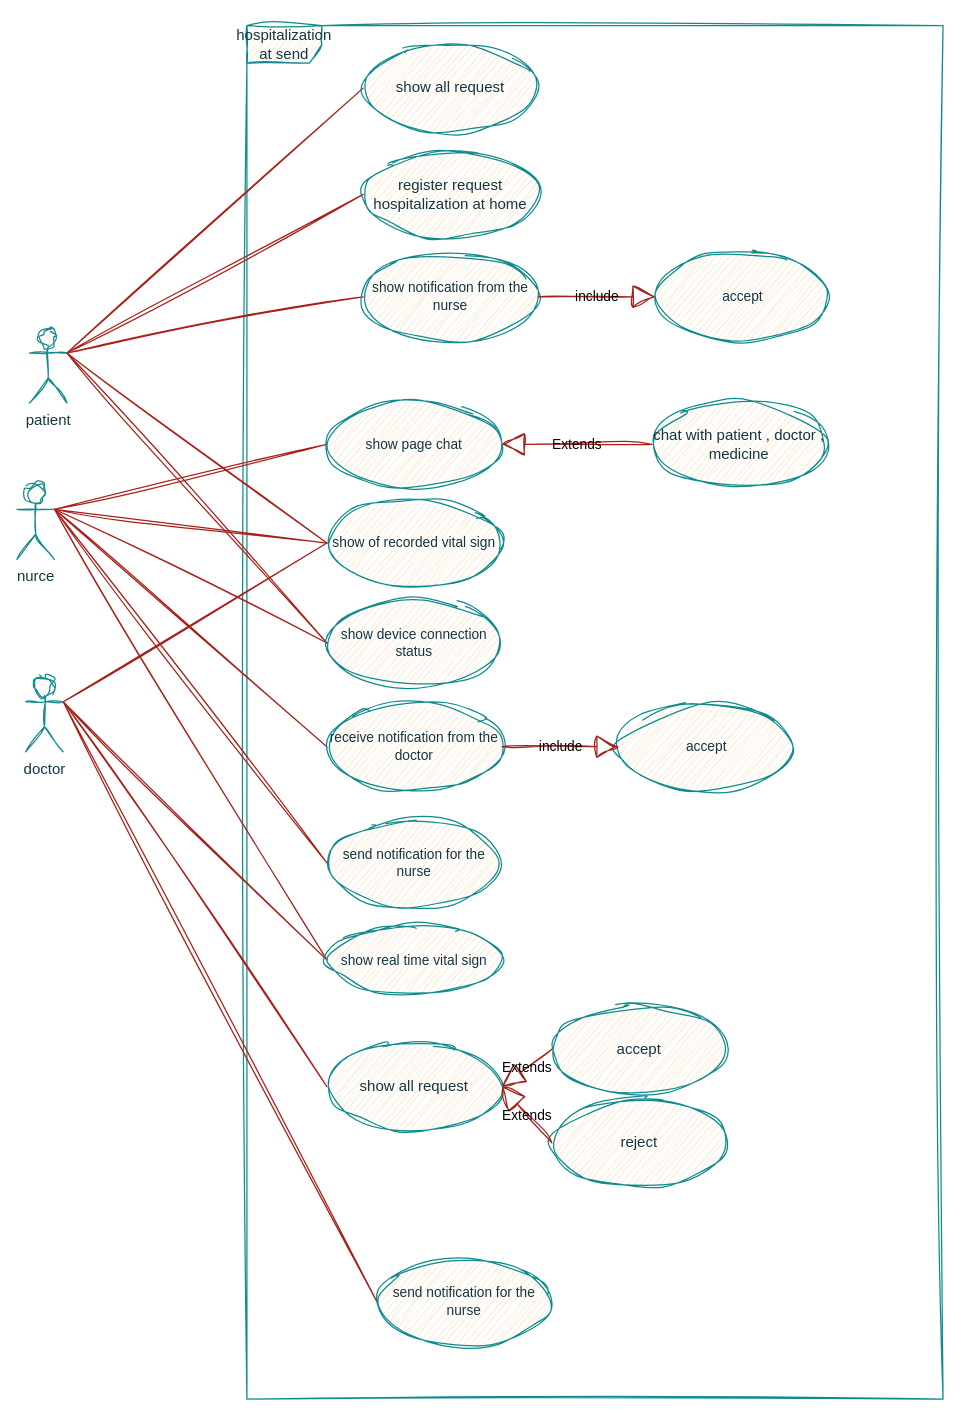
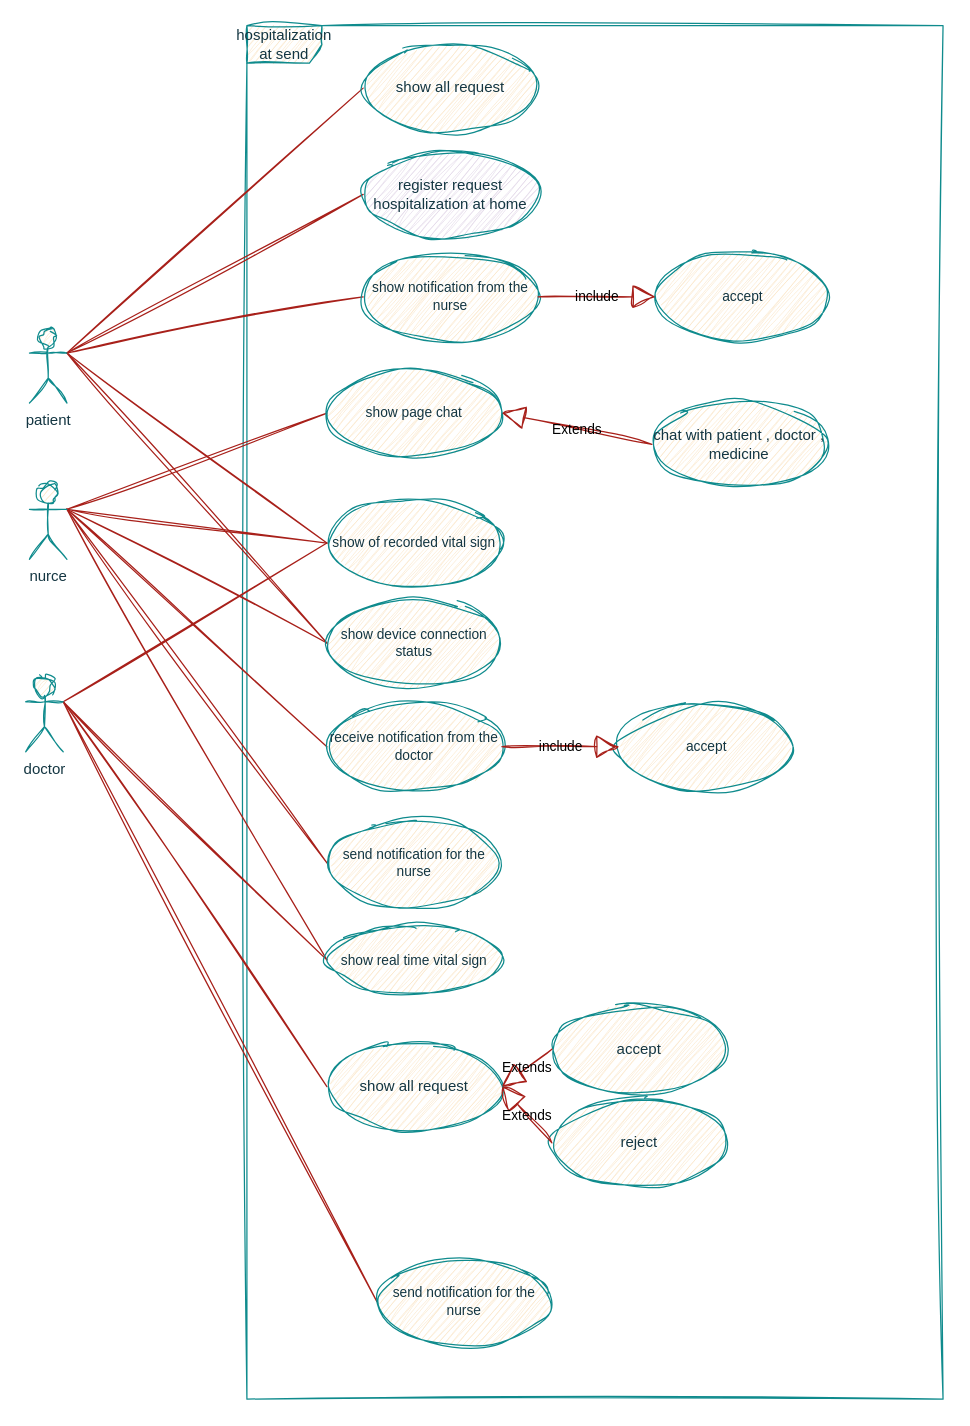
(451, 194) -> (451, 194)
(414, 444) -> (414, 413)
(36, 522) -> (48, 522)
